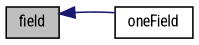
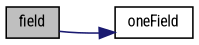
(95, 12) -> (79, 33)
